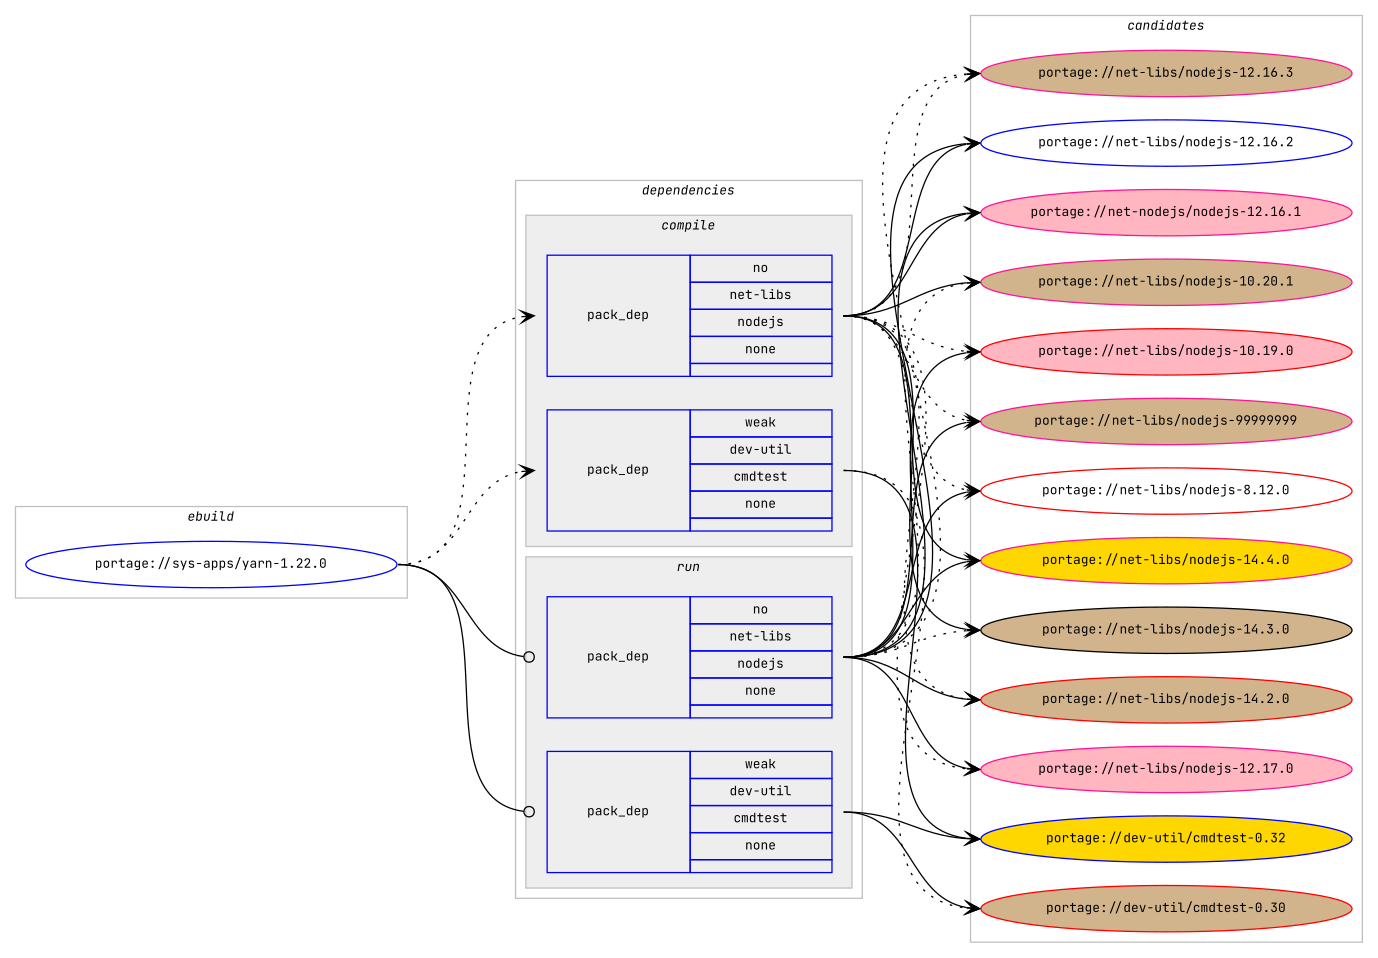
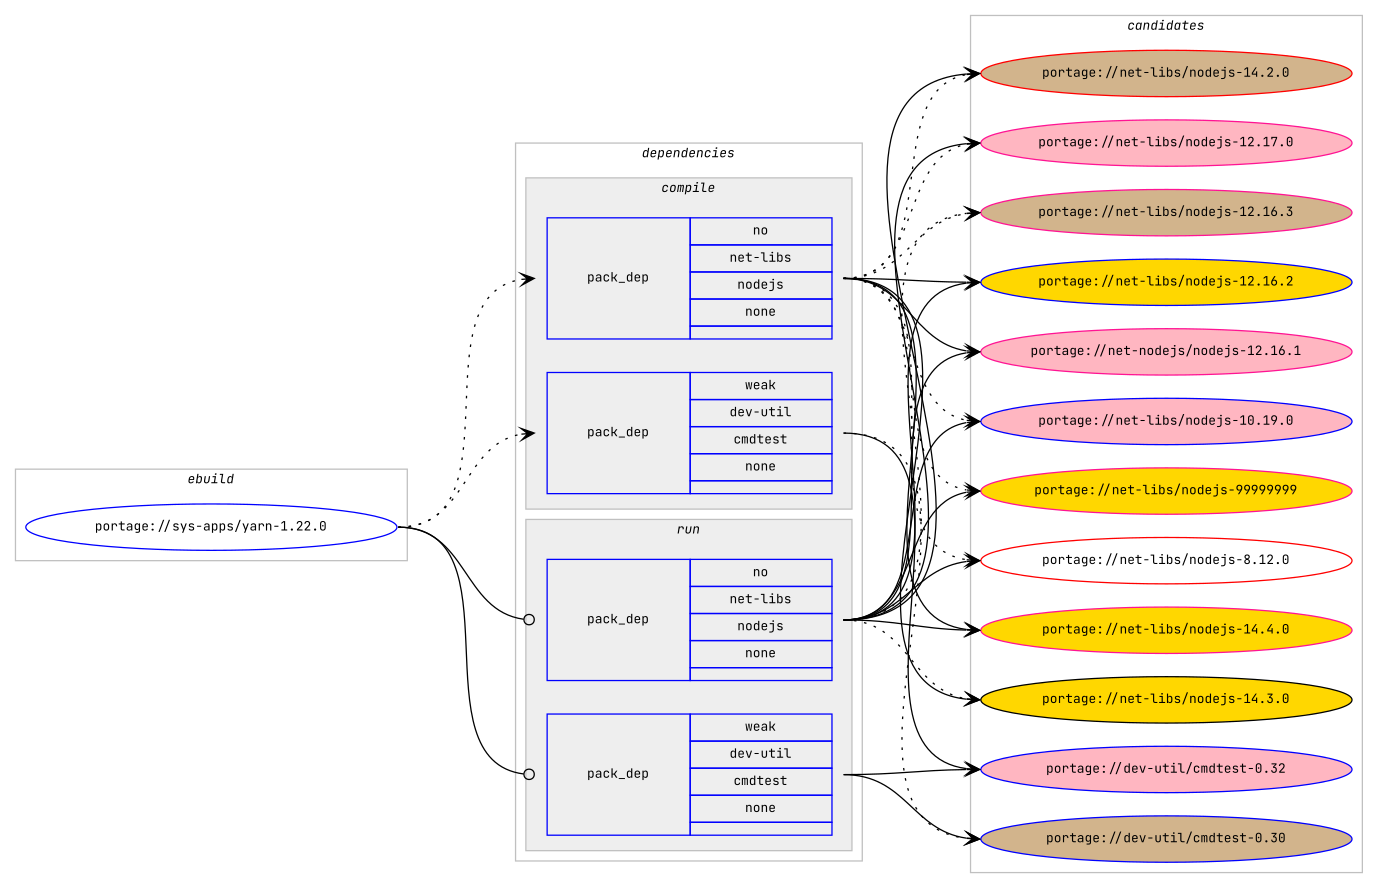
(1166, 143) -> (1166, 282)
(1166, 282) -> none
(1166, 352) -> (1166, 421)
(1166, 421) -> (1166, 491)
(1166, 630) -> (1166, 700)
(1166, 839) -> (1166, 769)
(1166, 909) -> (1166, 839)
